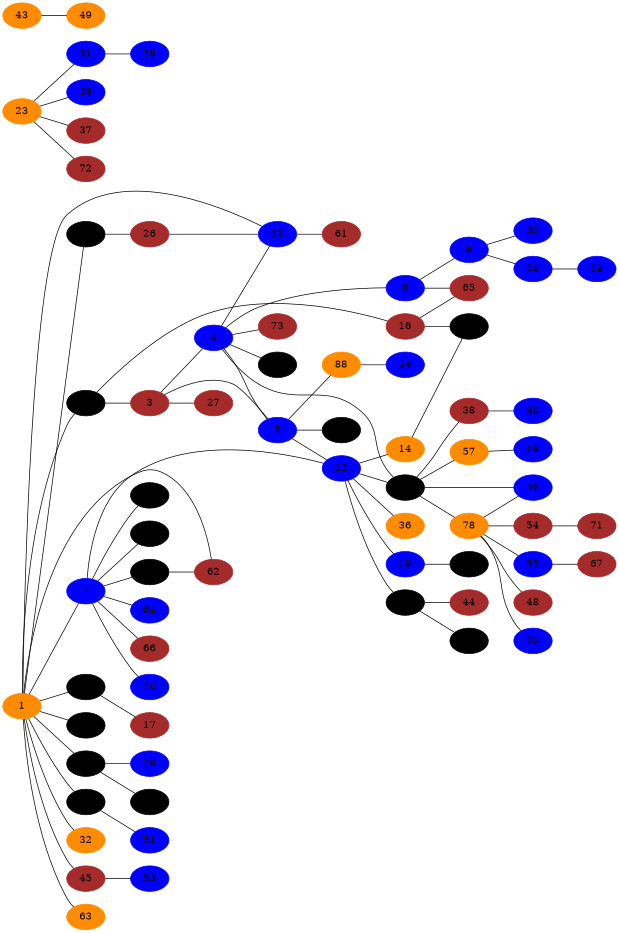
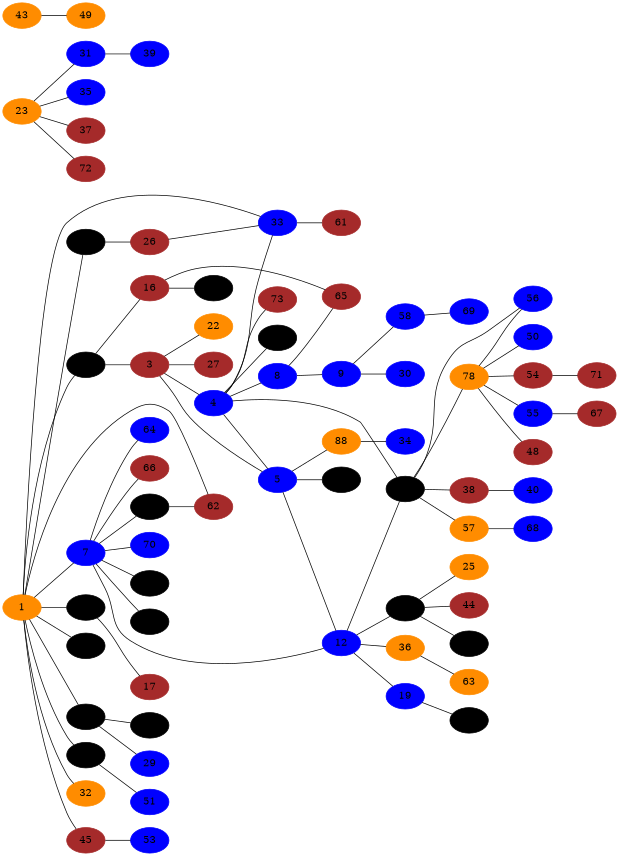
none -> (214, 326)
(405, 449) -> none
none -> (469, 567)
(38, 816) -> (437, 665)
